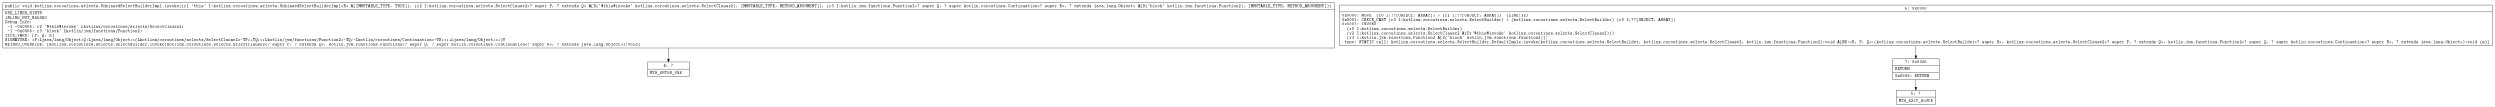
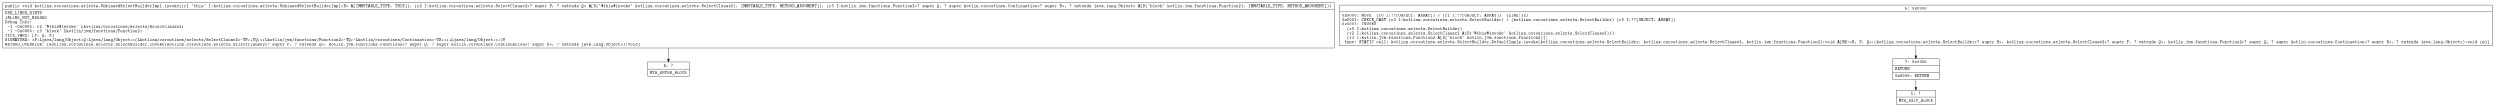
(666, 73) -> (668, 73)
